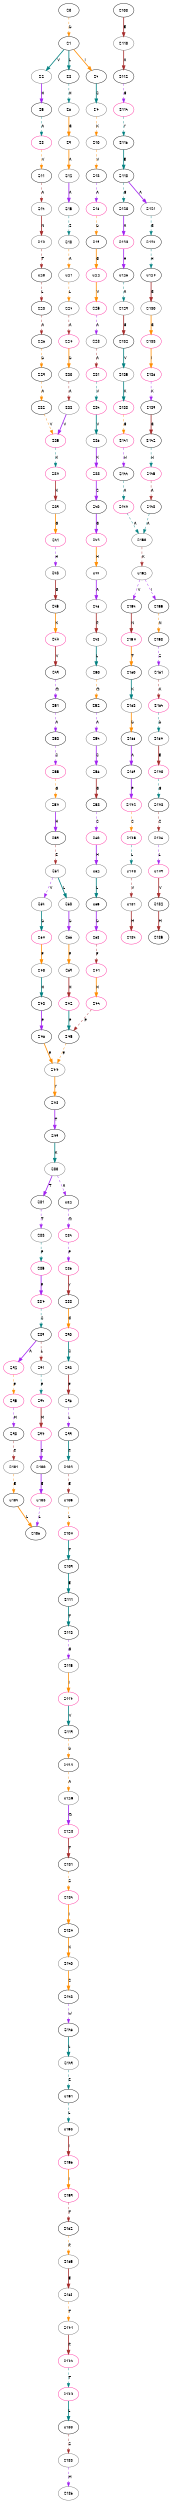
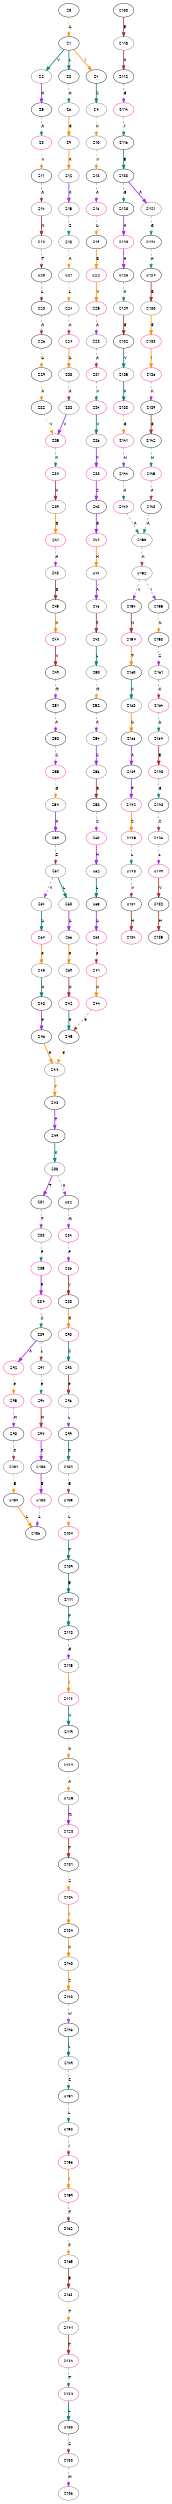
(124, 176) -> (124, 176)
(131, 820) -> (131, 820)
(131, 904) -> (131, 904)
(68, 2144) -> (68, 2144)
